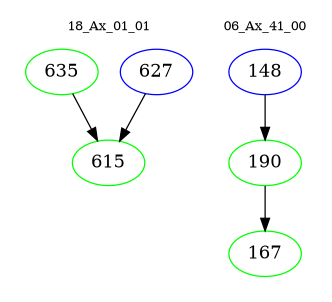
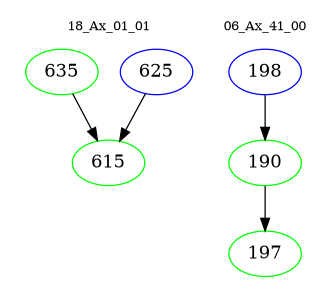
(157, 72) -> (157, 72)
(265, 72) -> (265, 72)
(265, 254) -> (265, 254)
